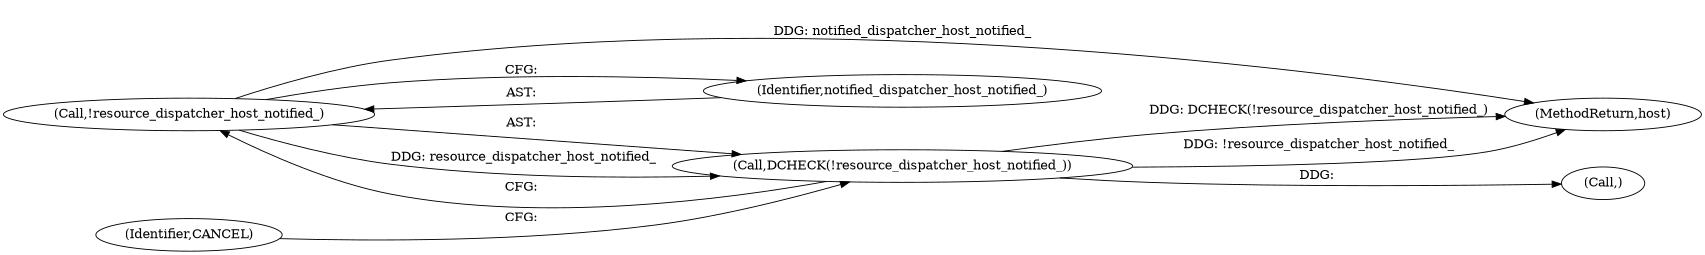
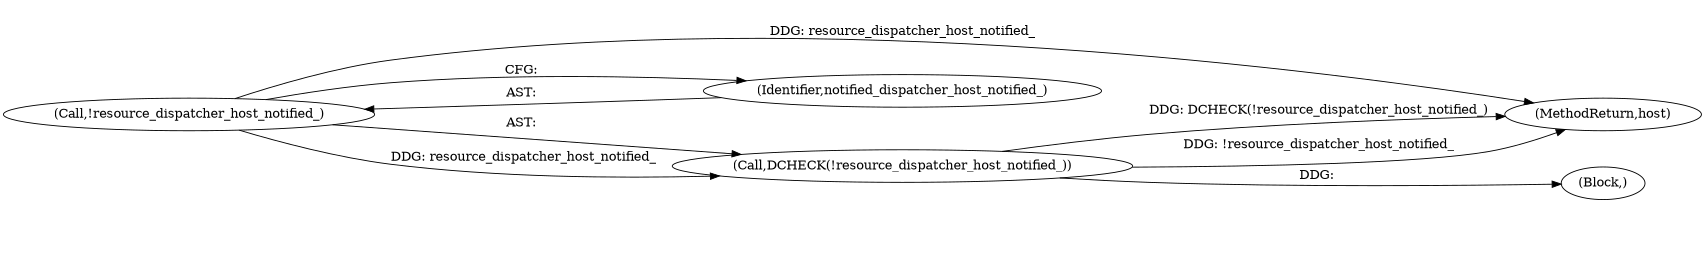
(902, 32) -> (902, 32)
(1603, 183) -> (1603, 183)
(522, 207) -> none
(189, 235) -> none
